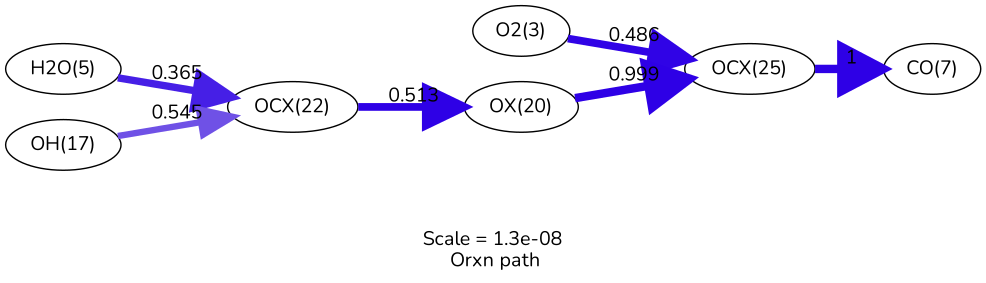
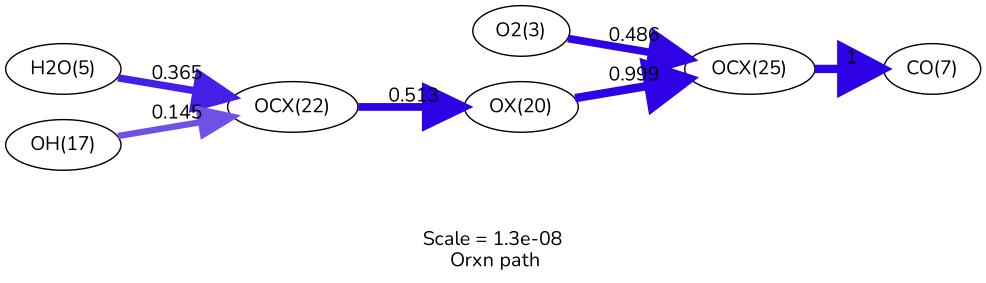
(174, 113) -> (174, 113)
